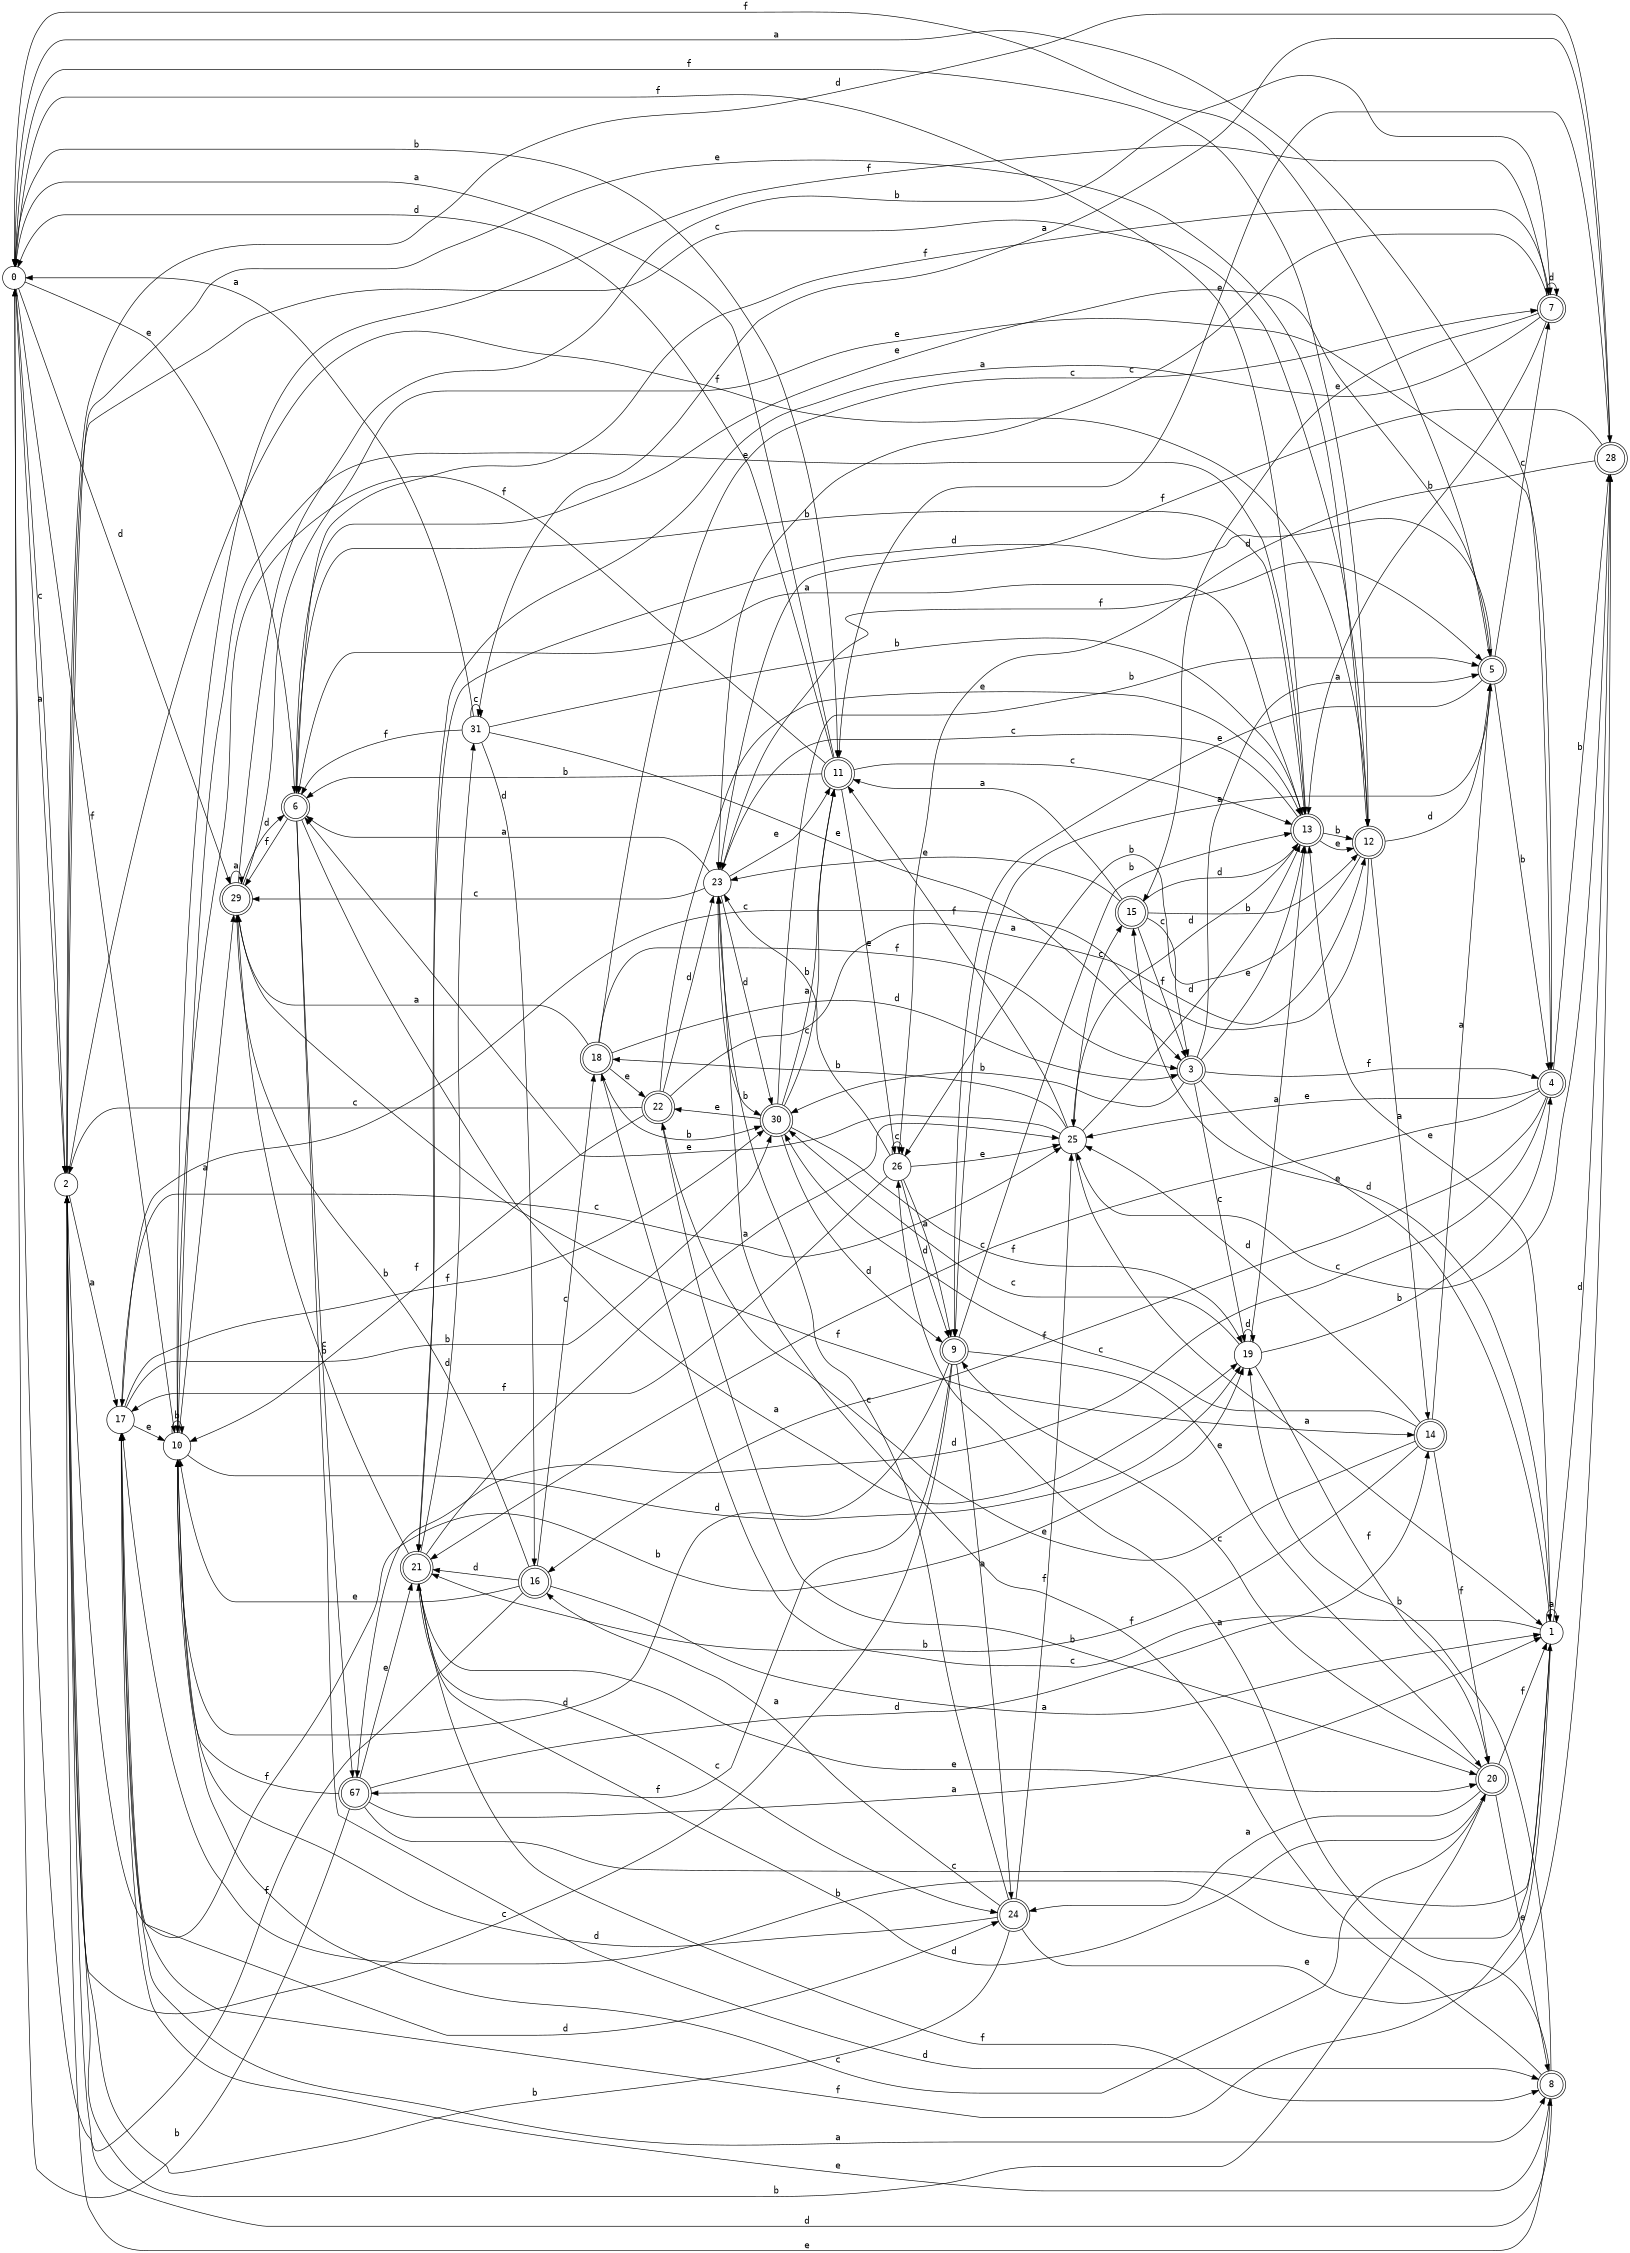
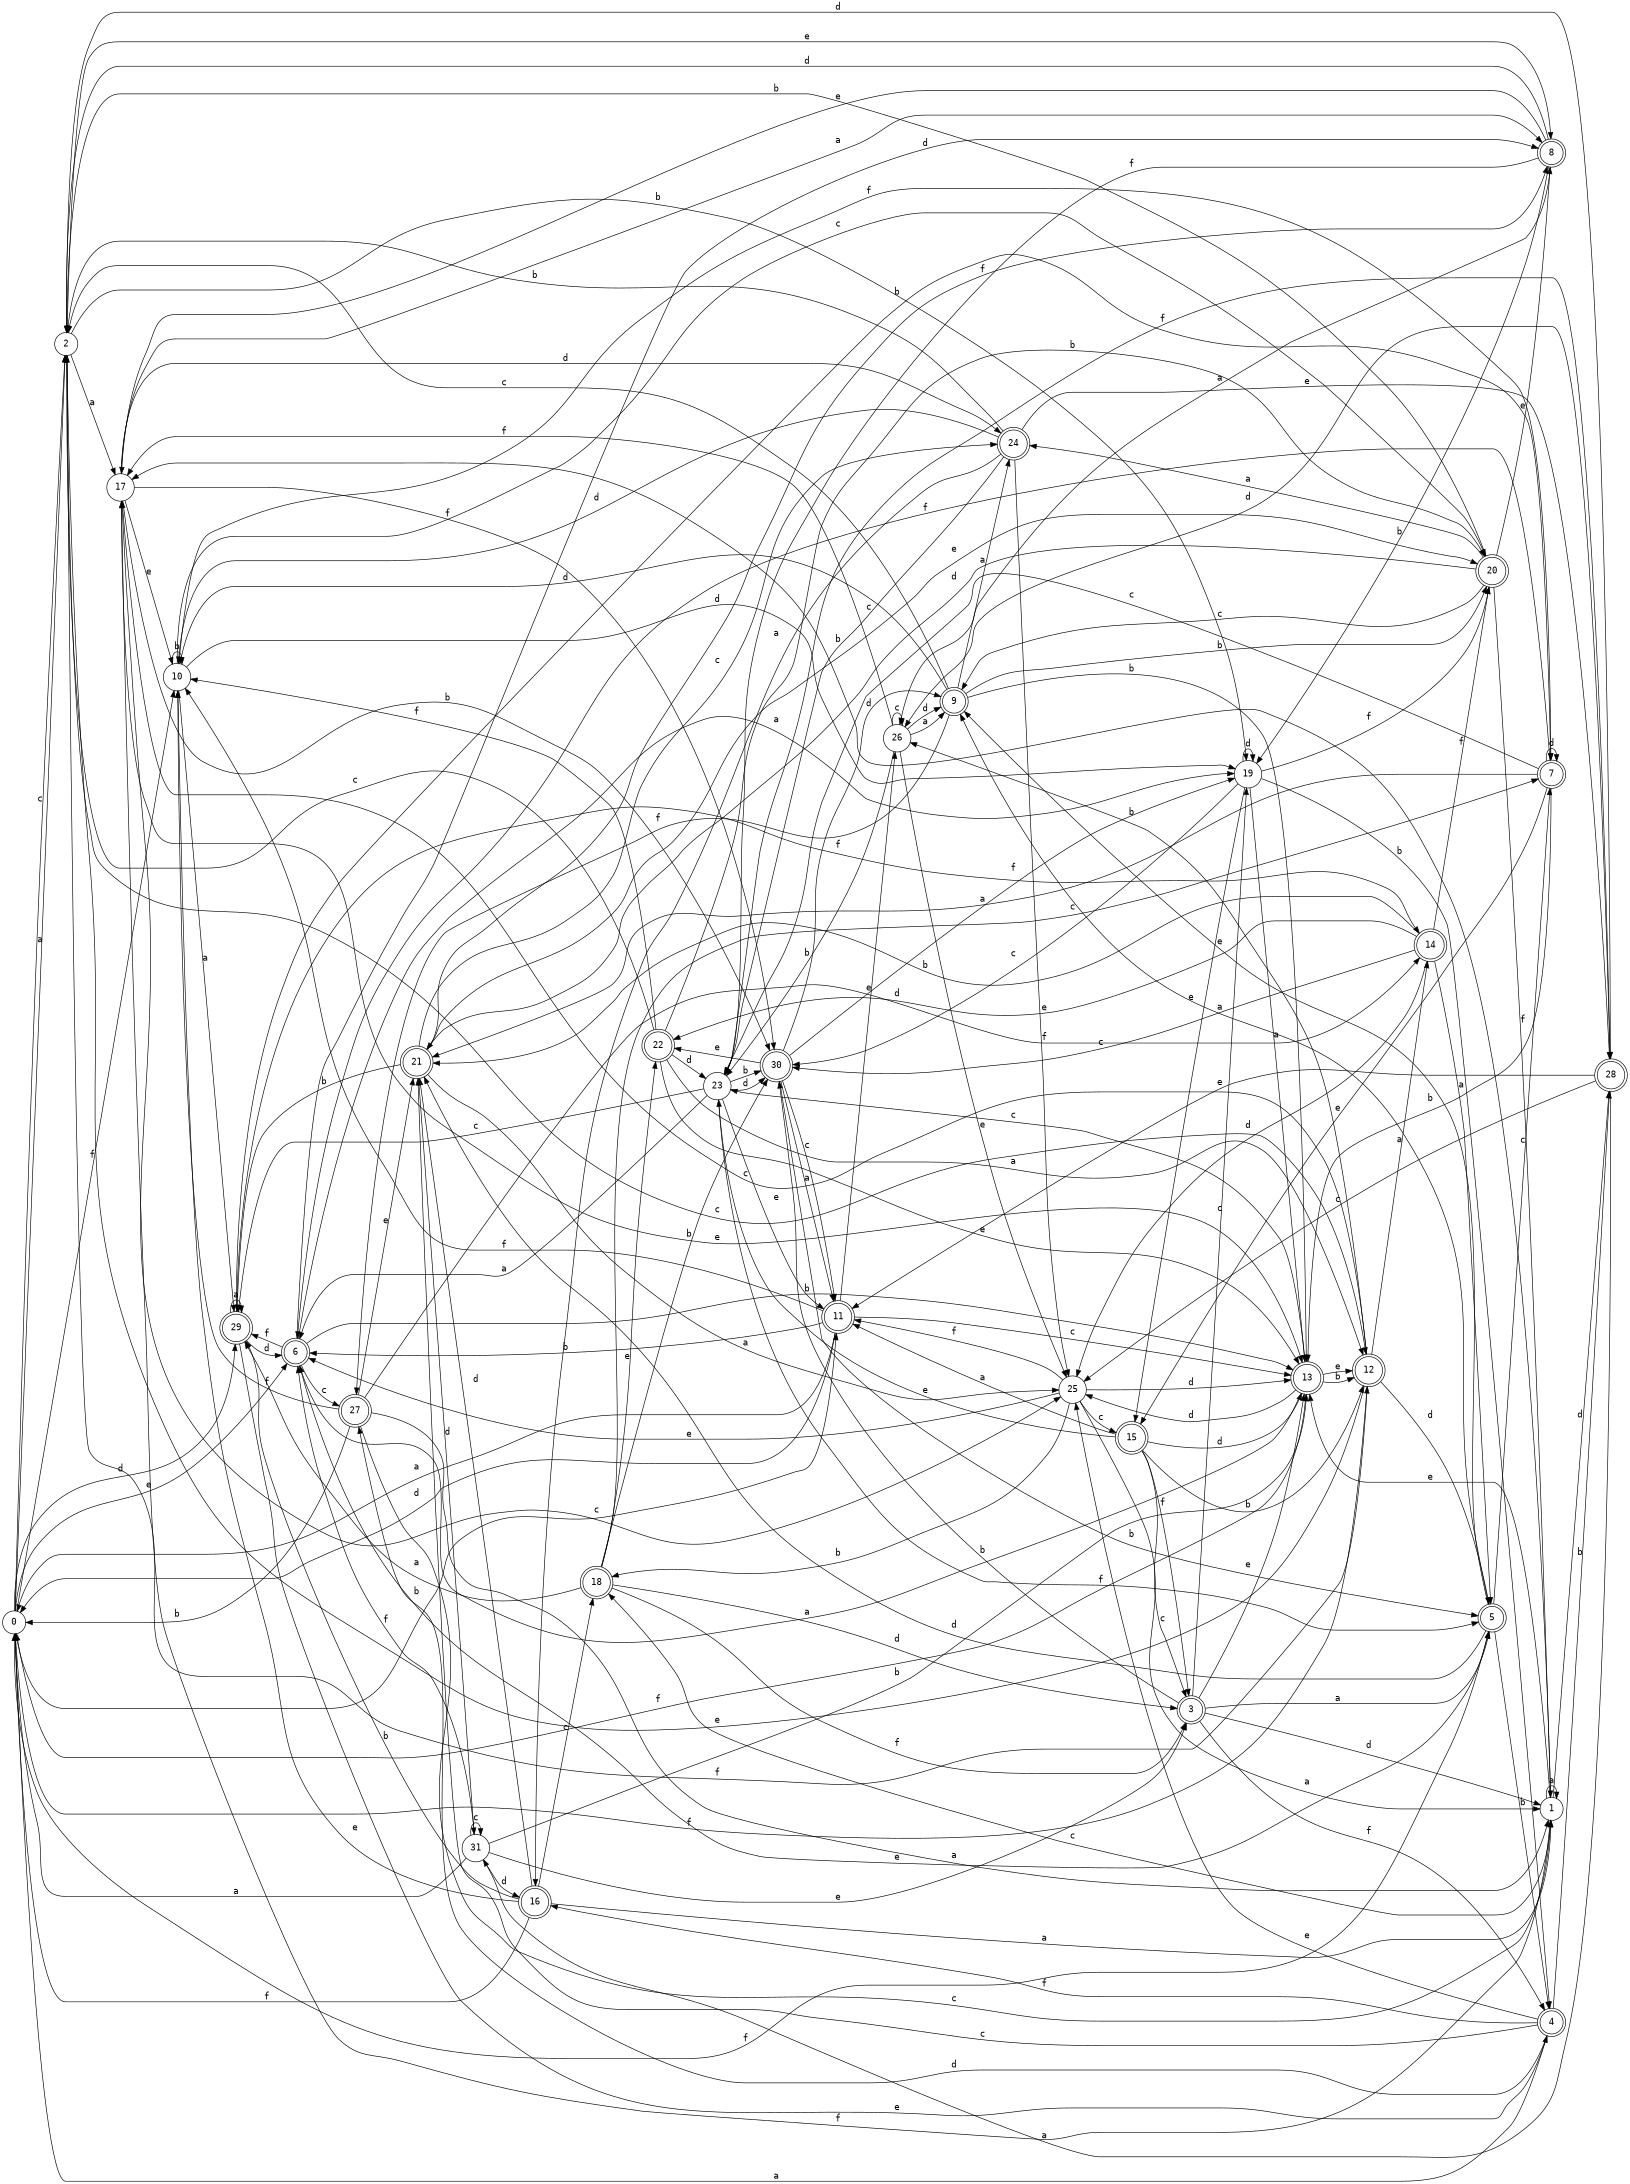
(453, 453) -> (507, 1169)
(1413, 1219) -> (1188, 1101)
(1220, 1446) -> (1220, 646)
(355, 1793) -> (355, 1411)
